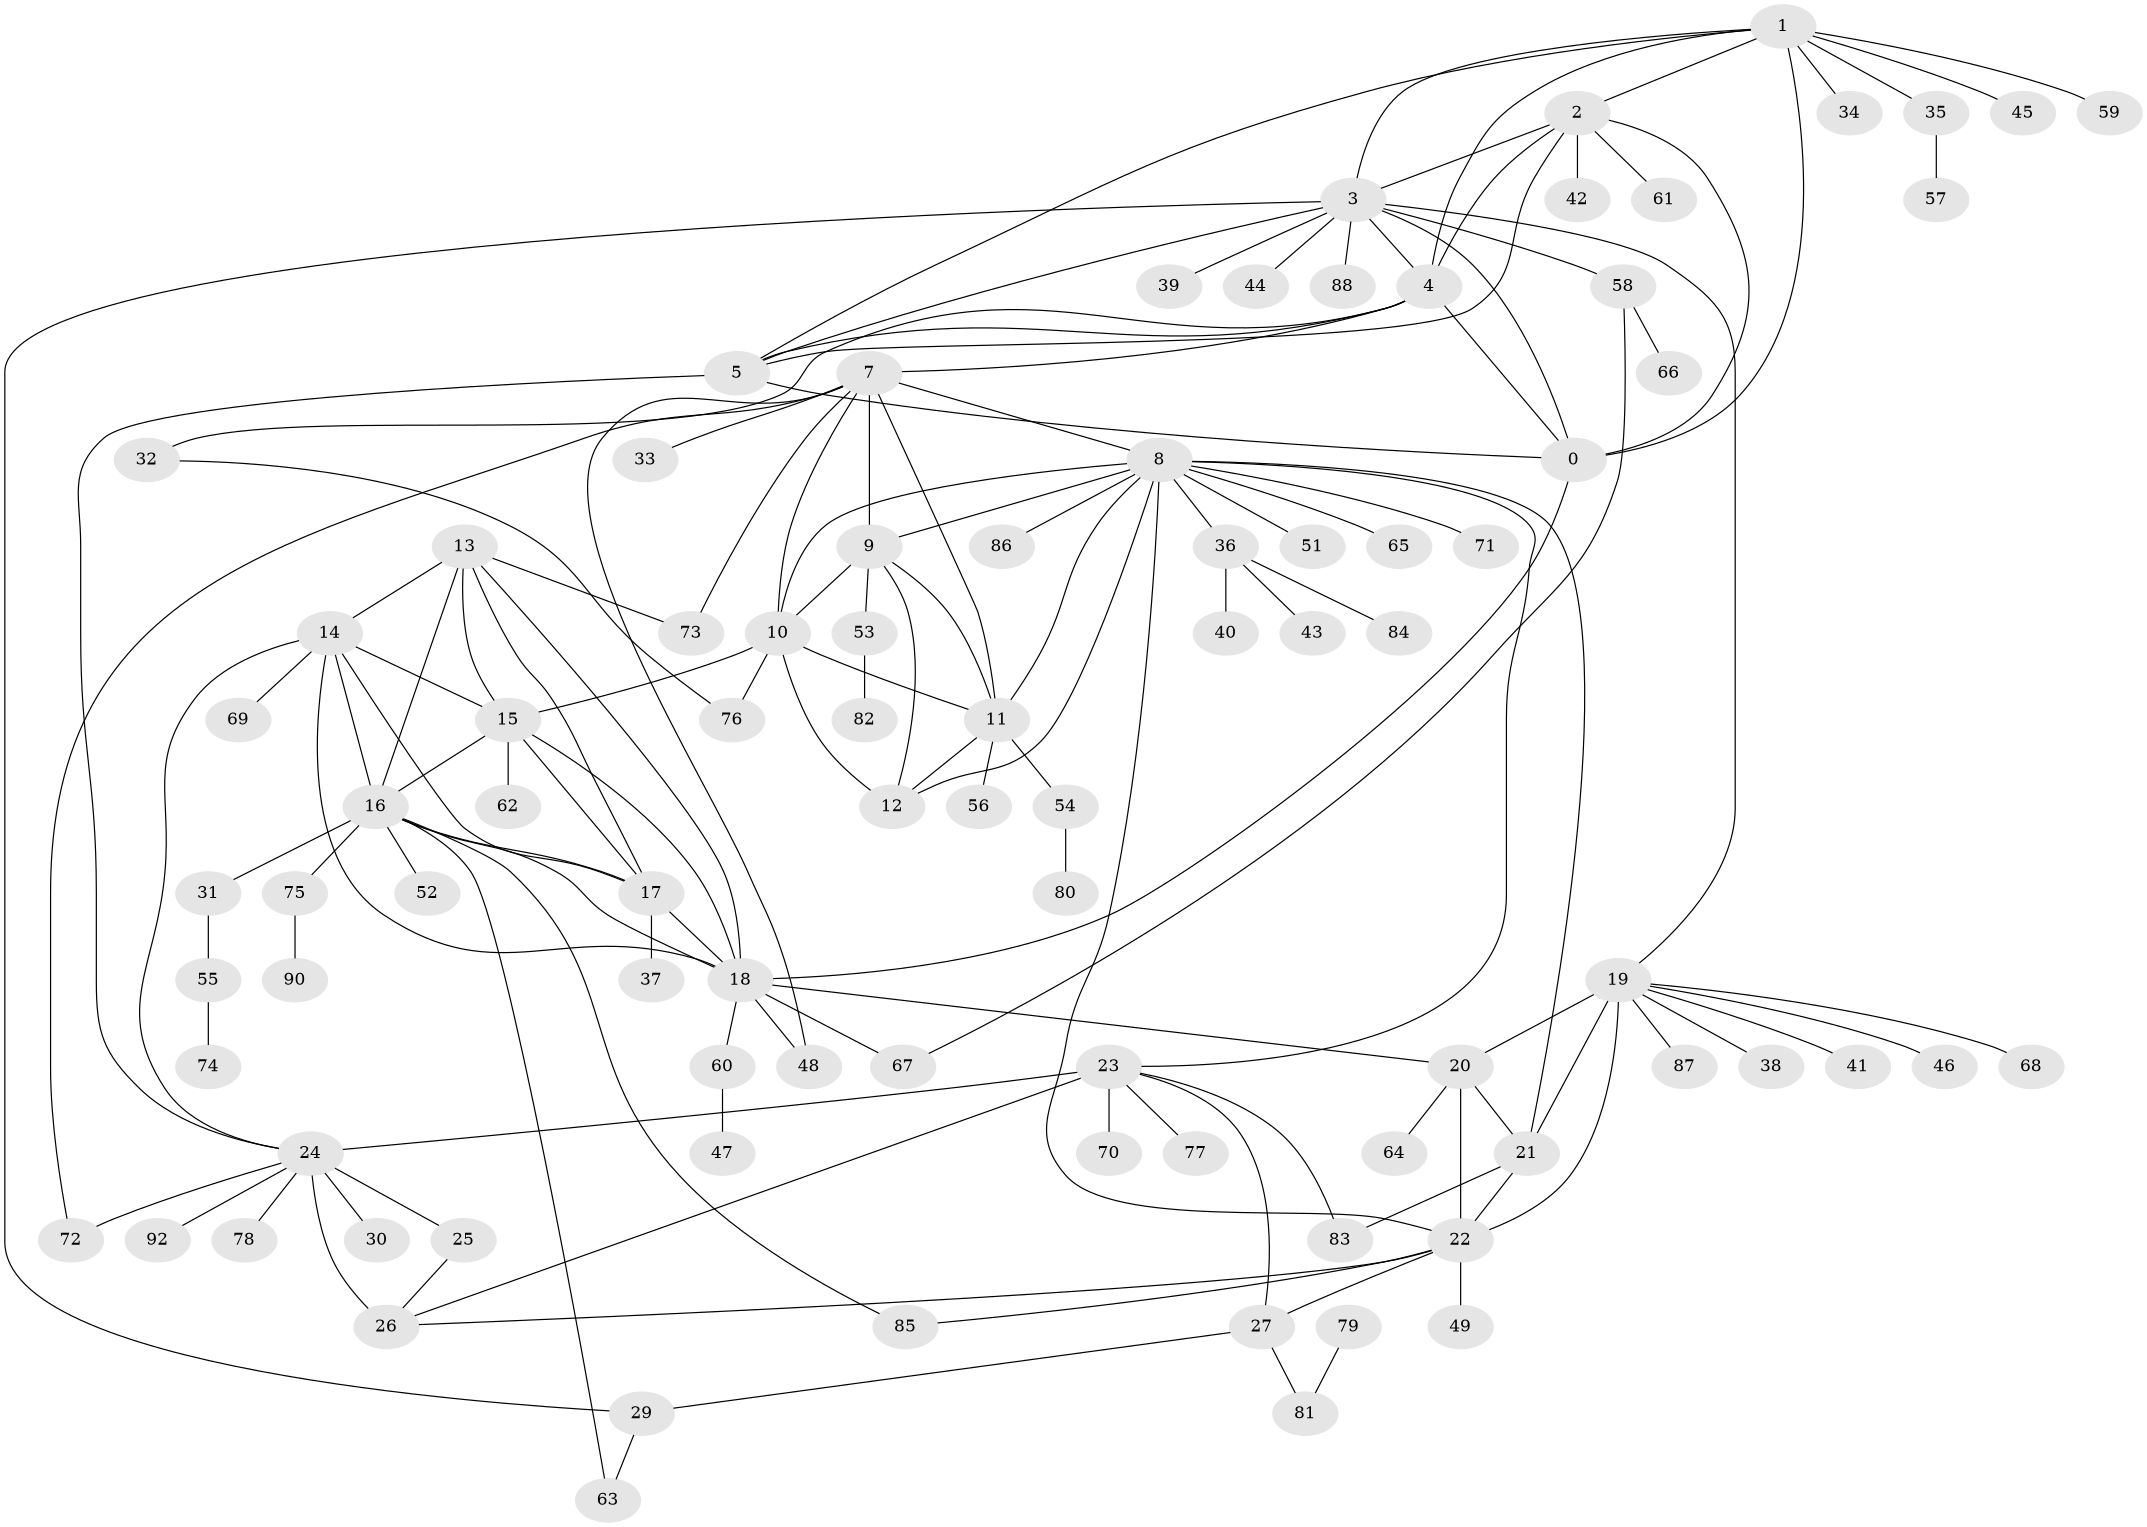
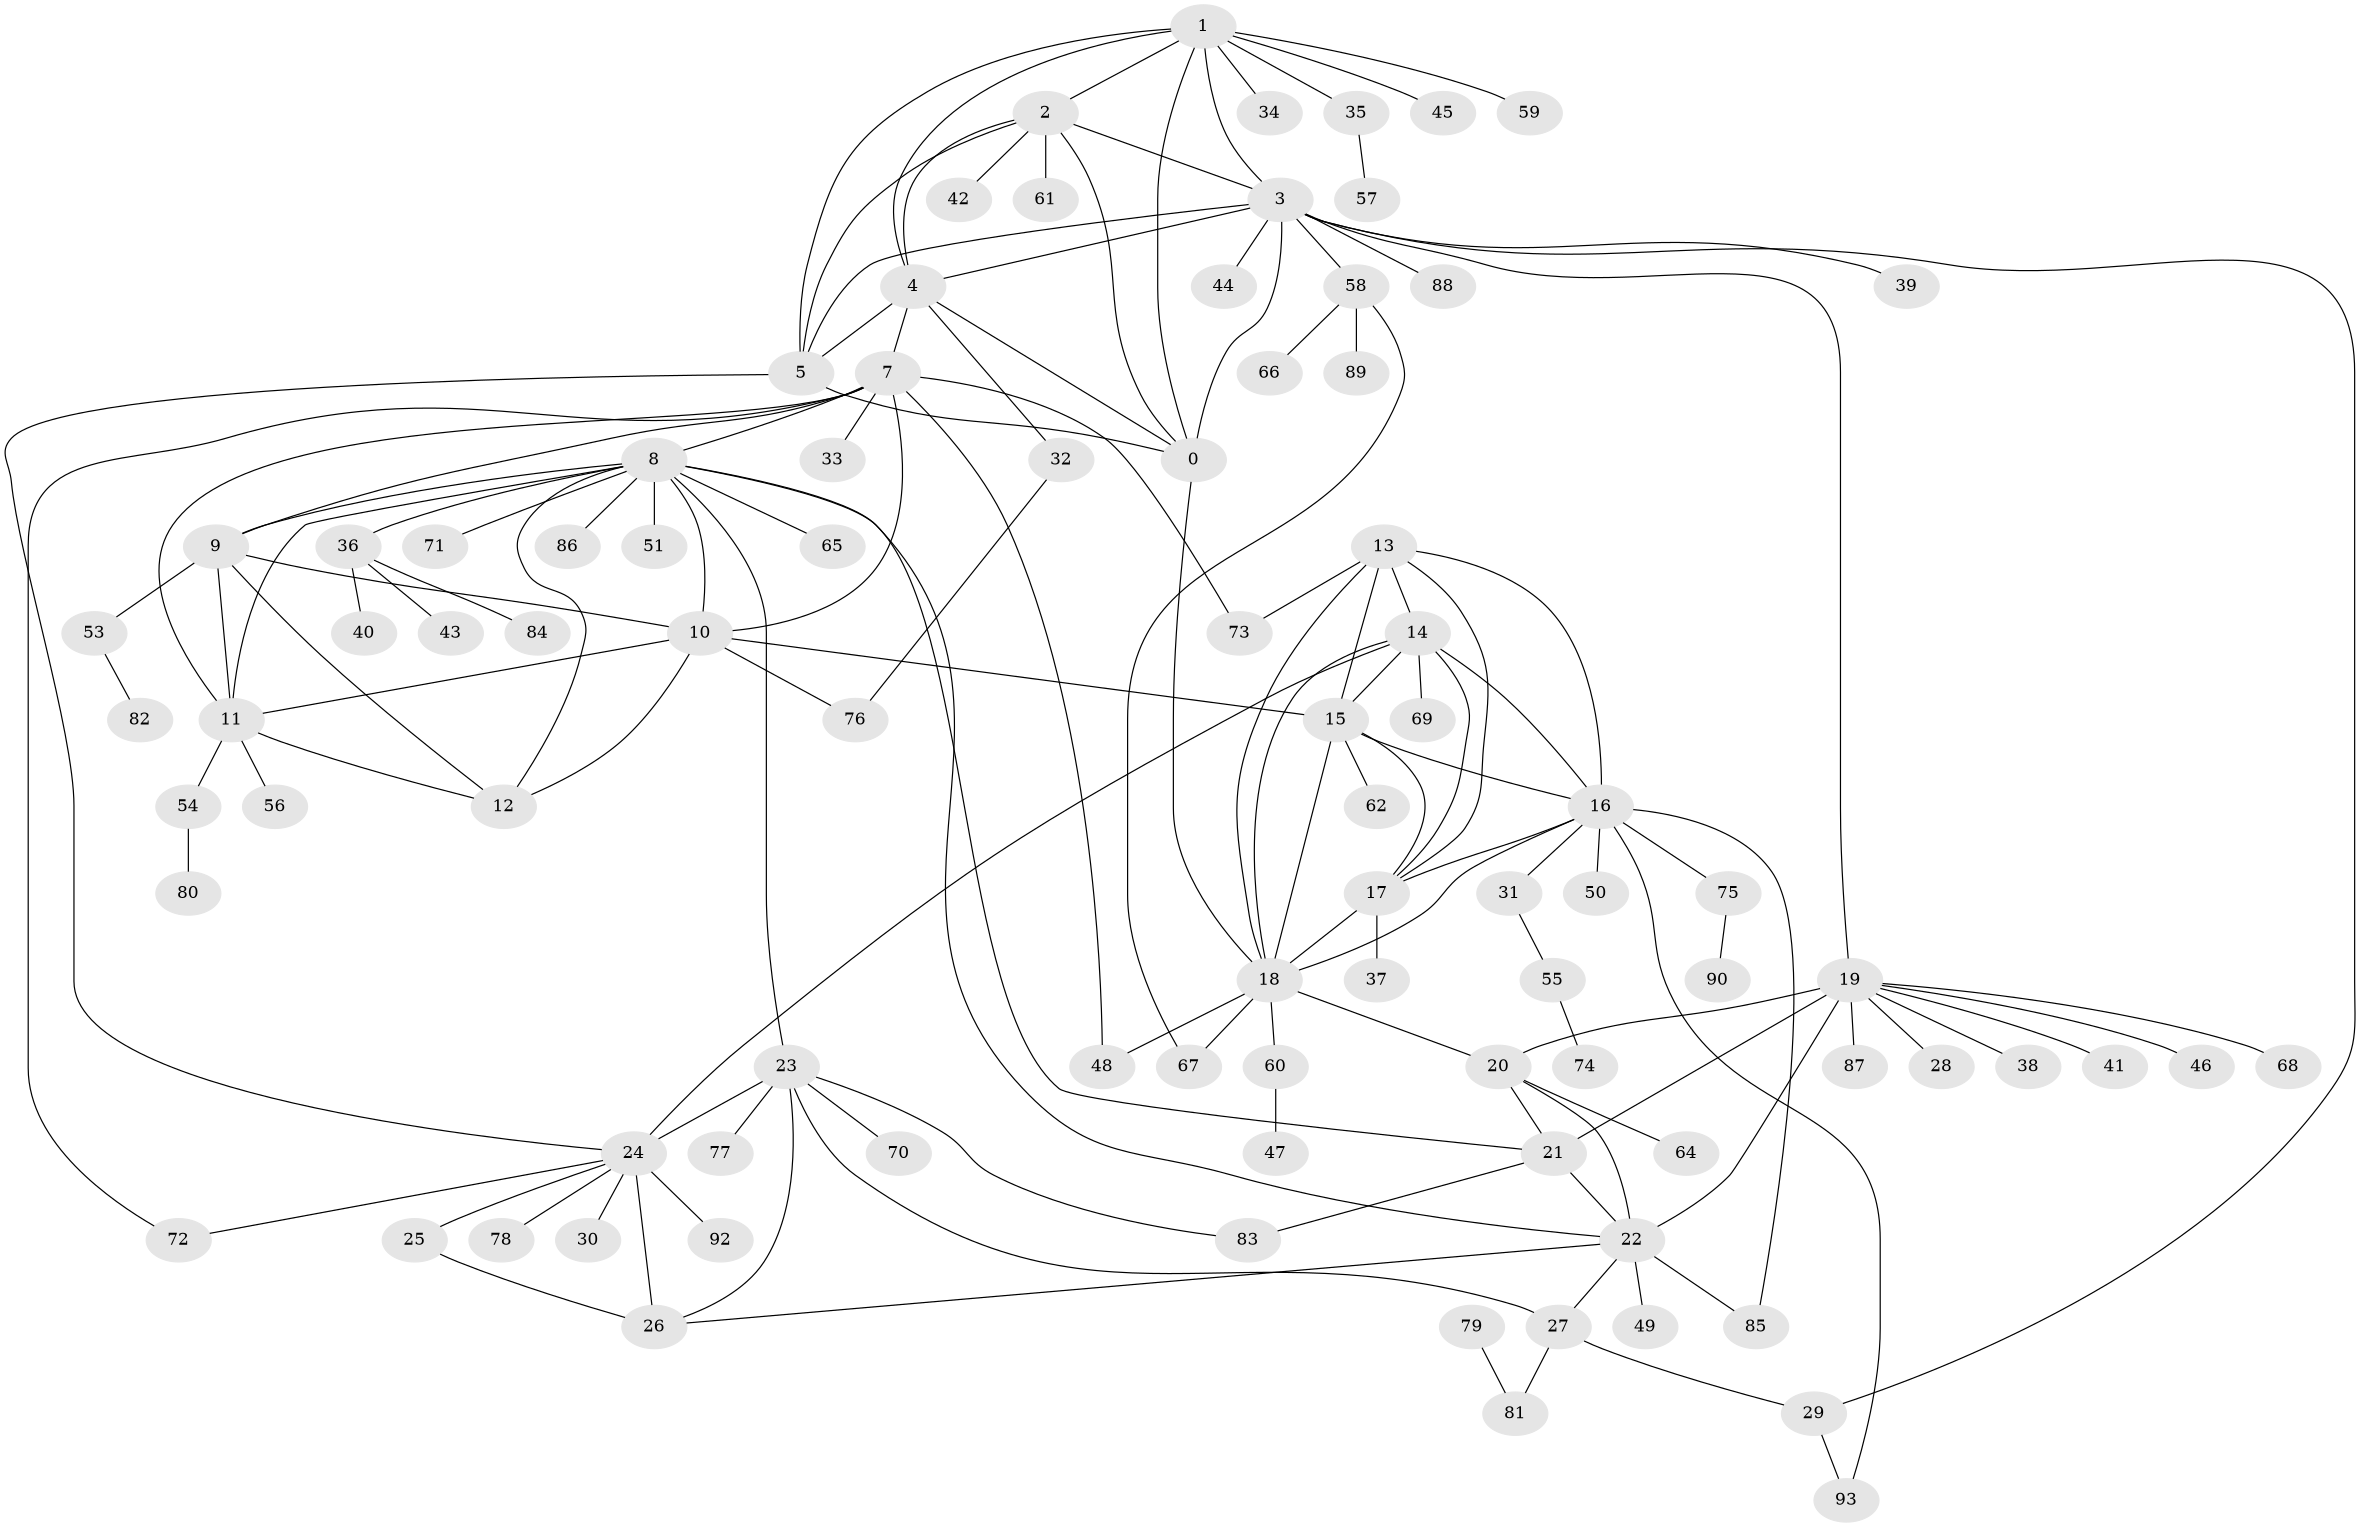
none -> (1356, 373)
(427, 893) -> (1596, 893)
none -> (1942, 1067)
(608, 1500) -> (1846, 1500)
